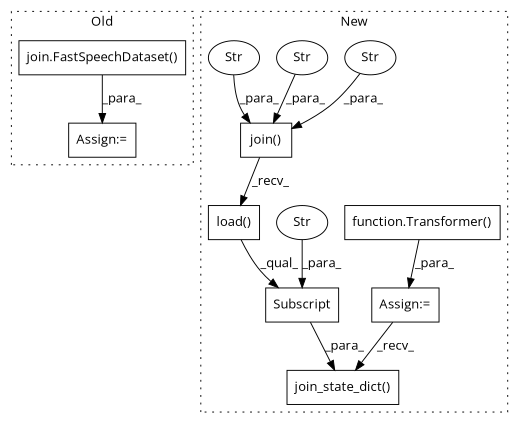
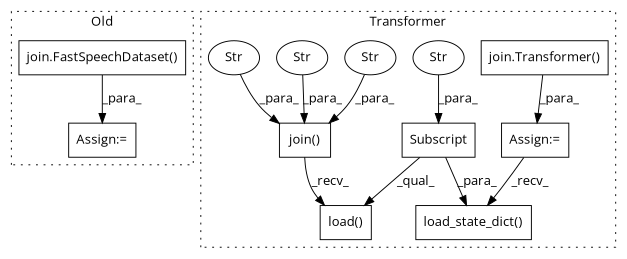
(354, 22) -> (408, 22)
(422, 223) -> (545, 58)
(254, 262) -> (396, 178)
(343, 387) -> (474, 223)
